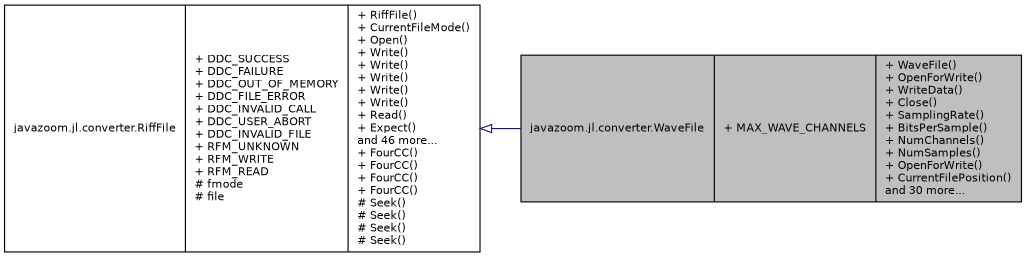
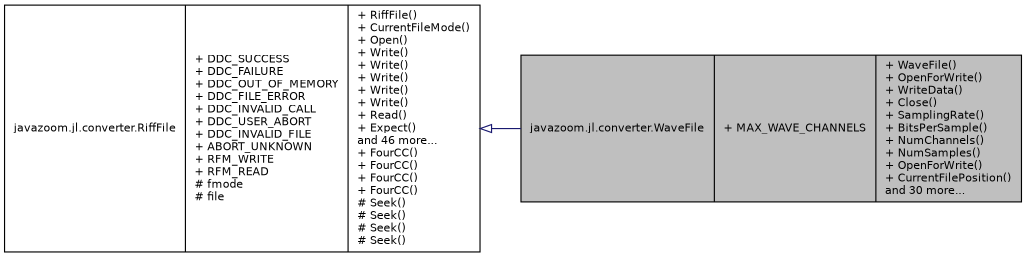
(247, 147) -> (254, 147)
